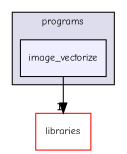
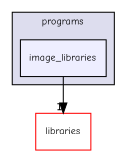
(63, 58) -> (63, 58)
